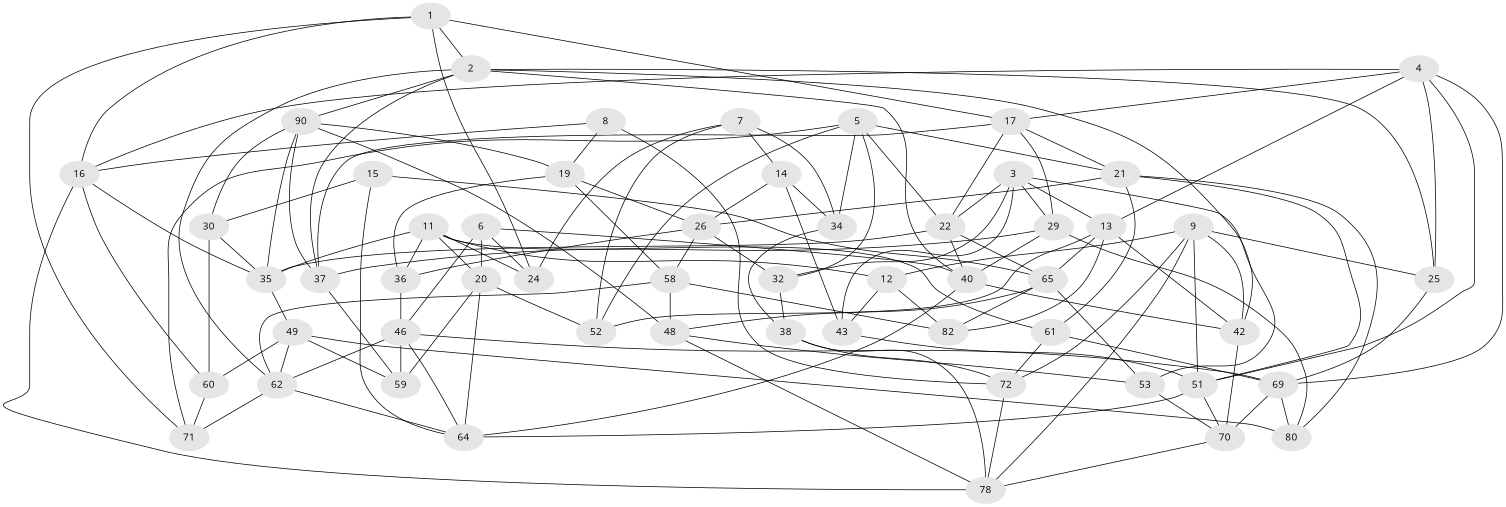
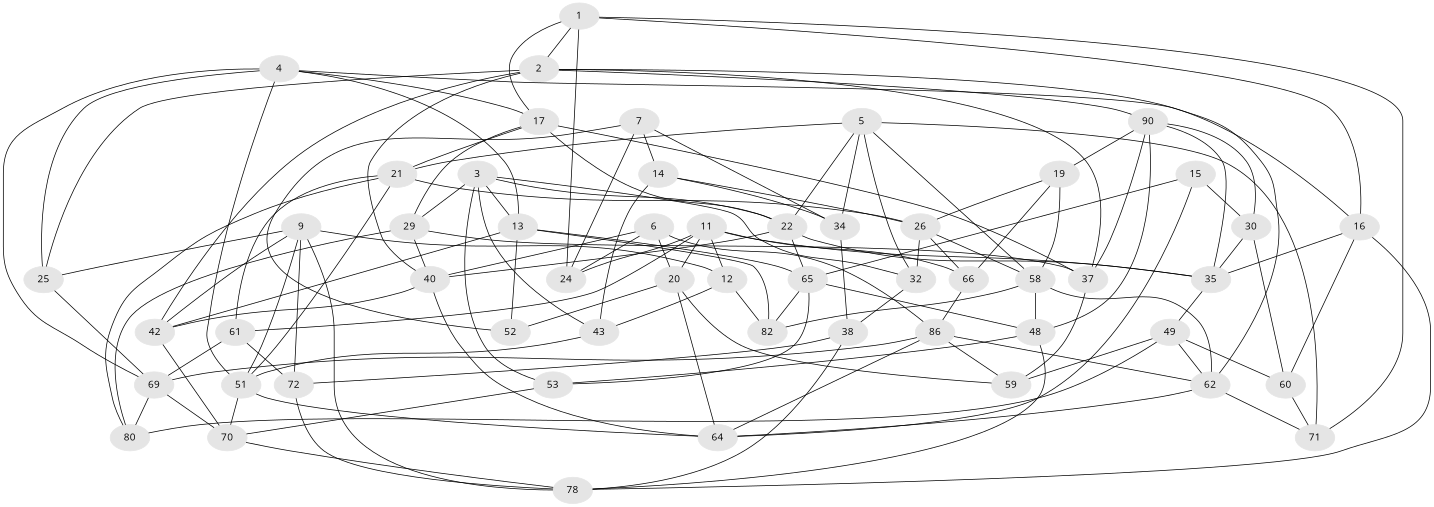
(606, 122) -> none
(697, 194) -> (949, 201)
(401, 280) -> (969, 280)
(401, 332) -> (935, 332)
